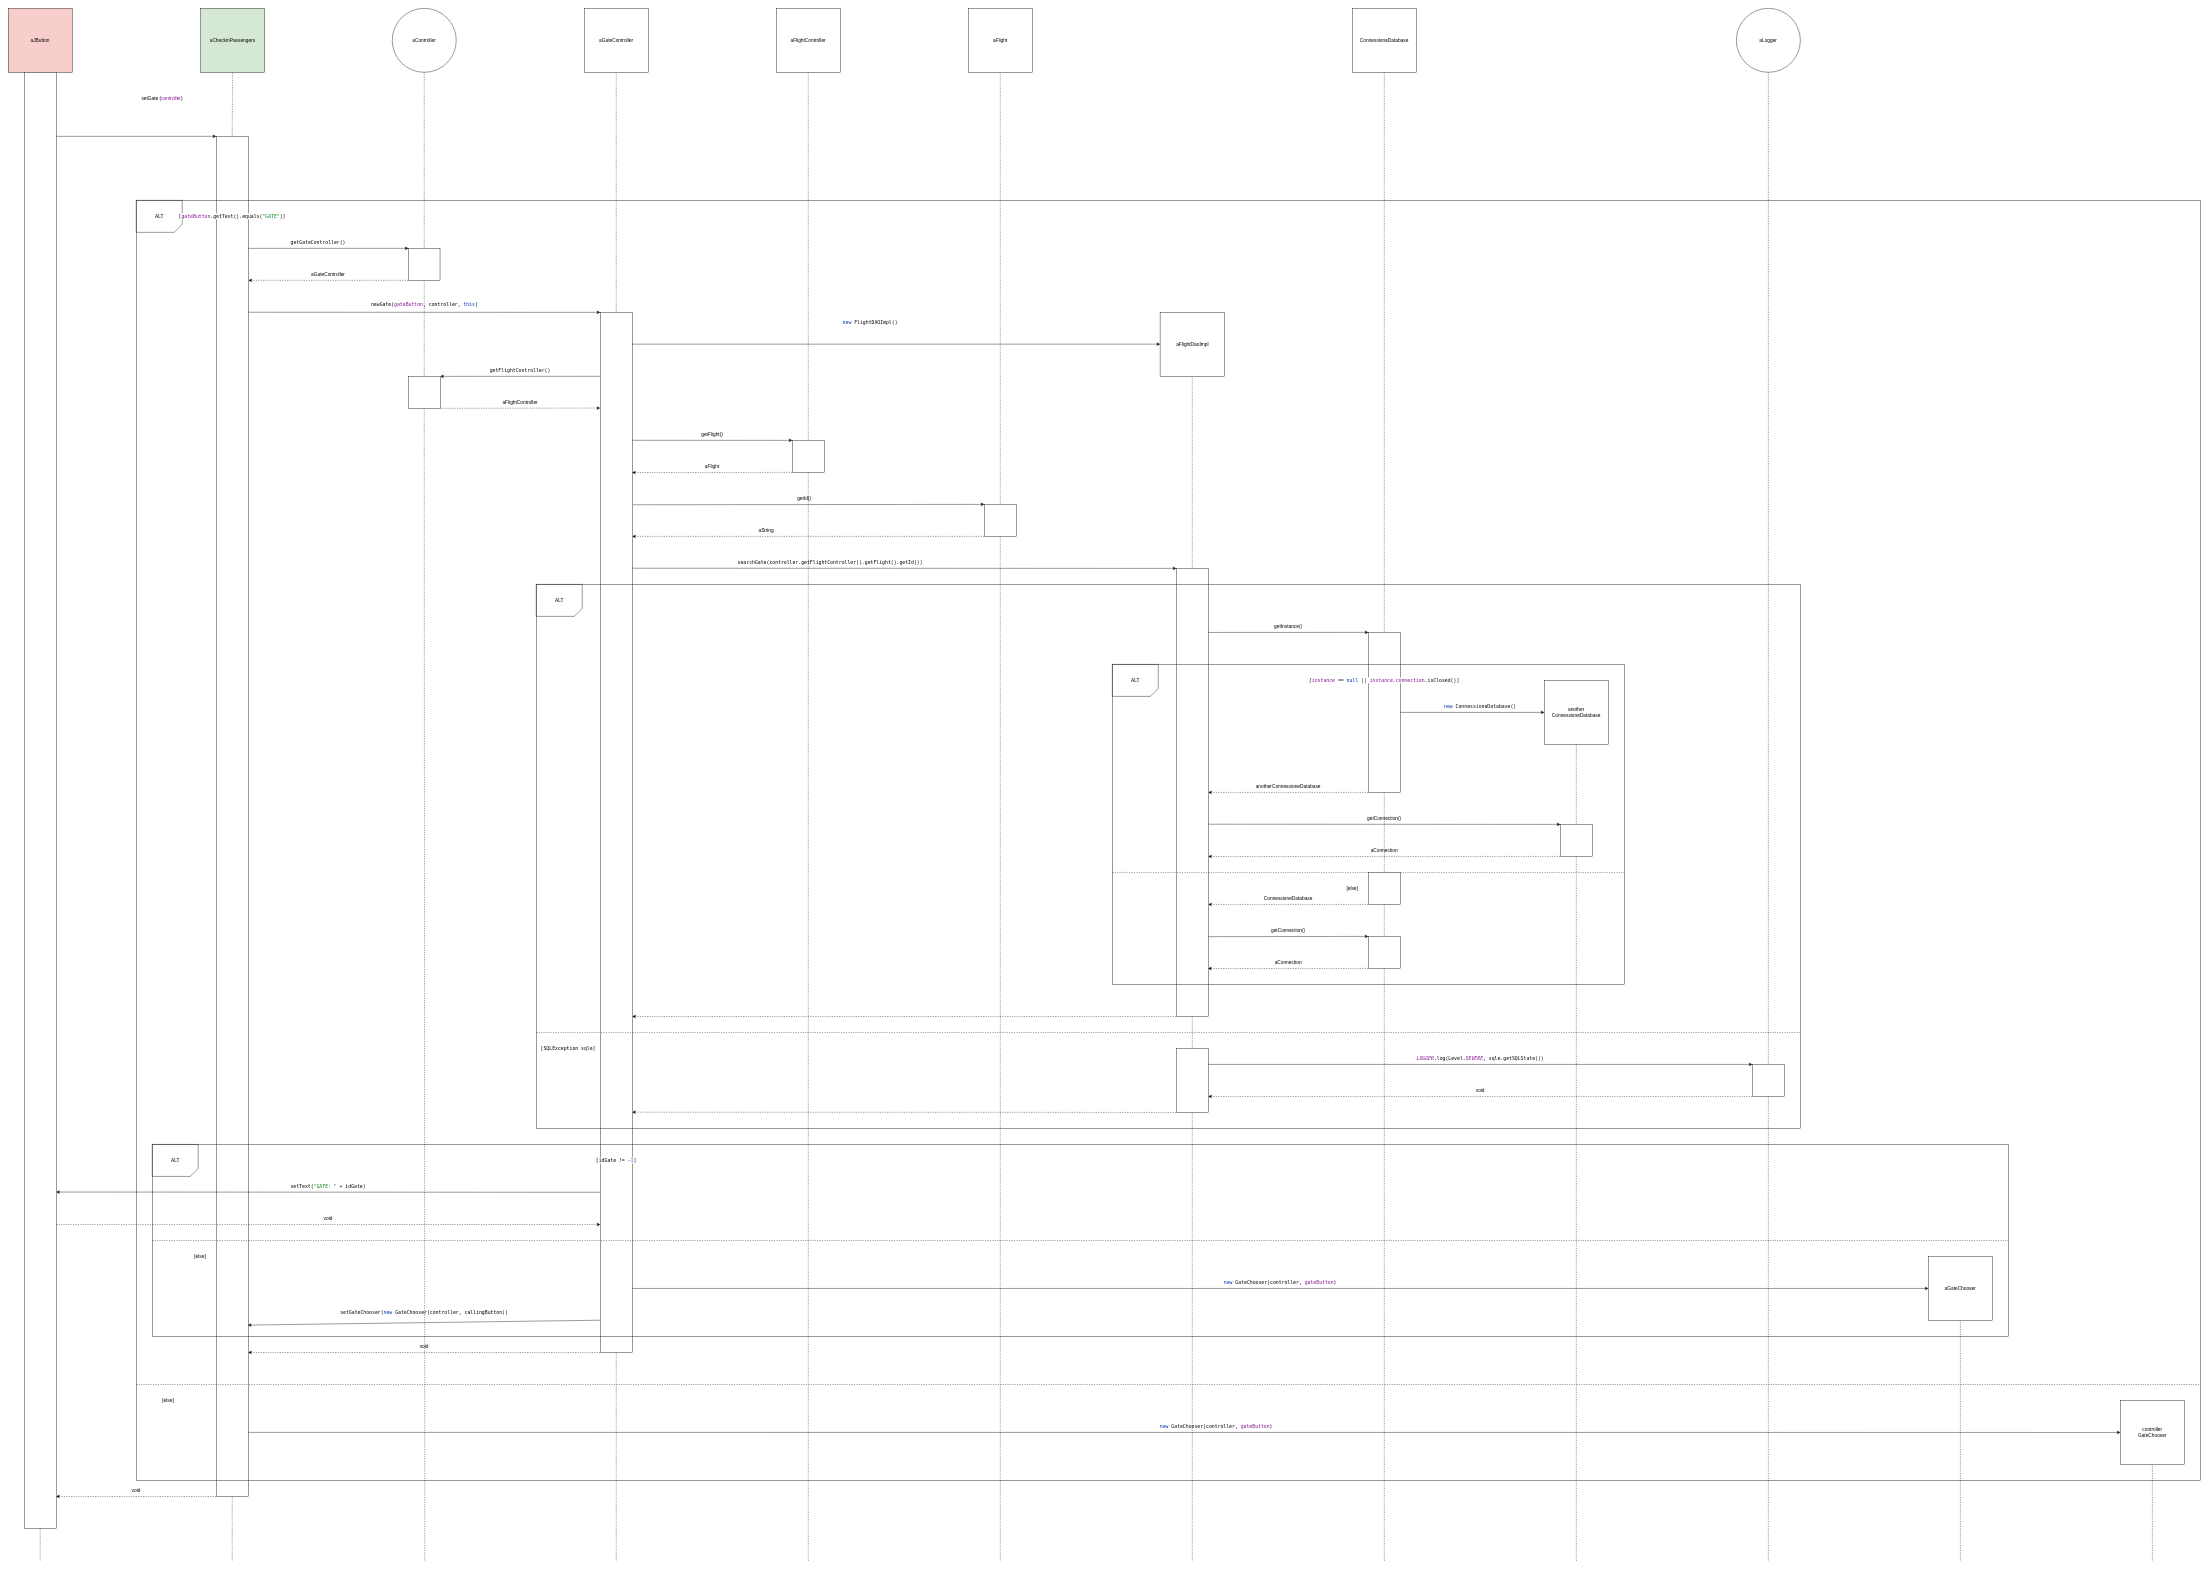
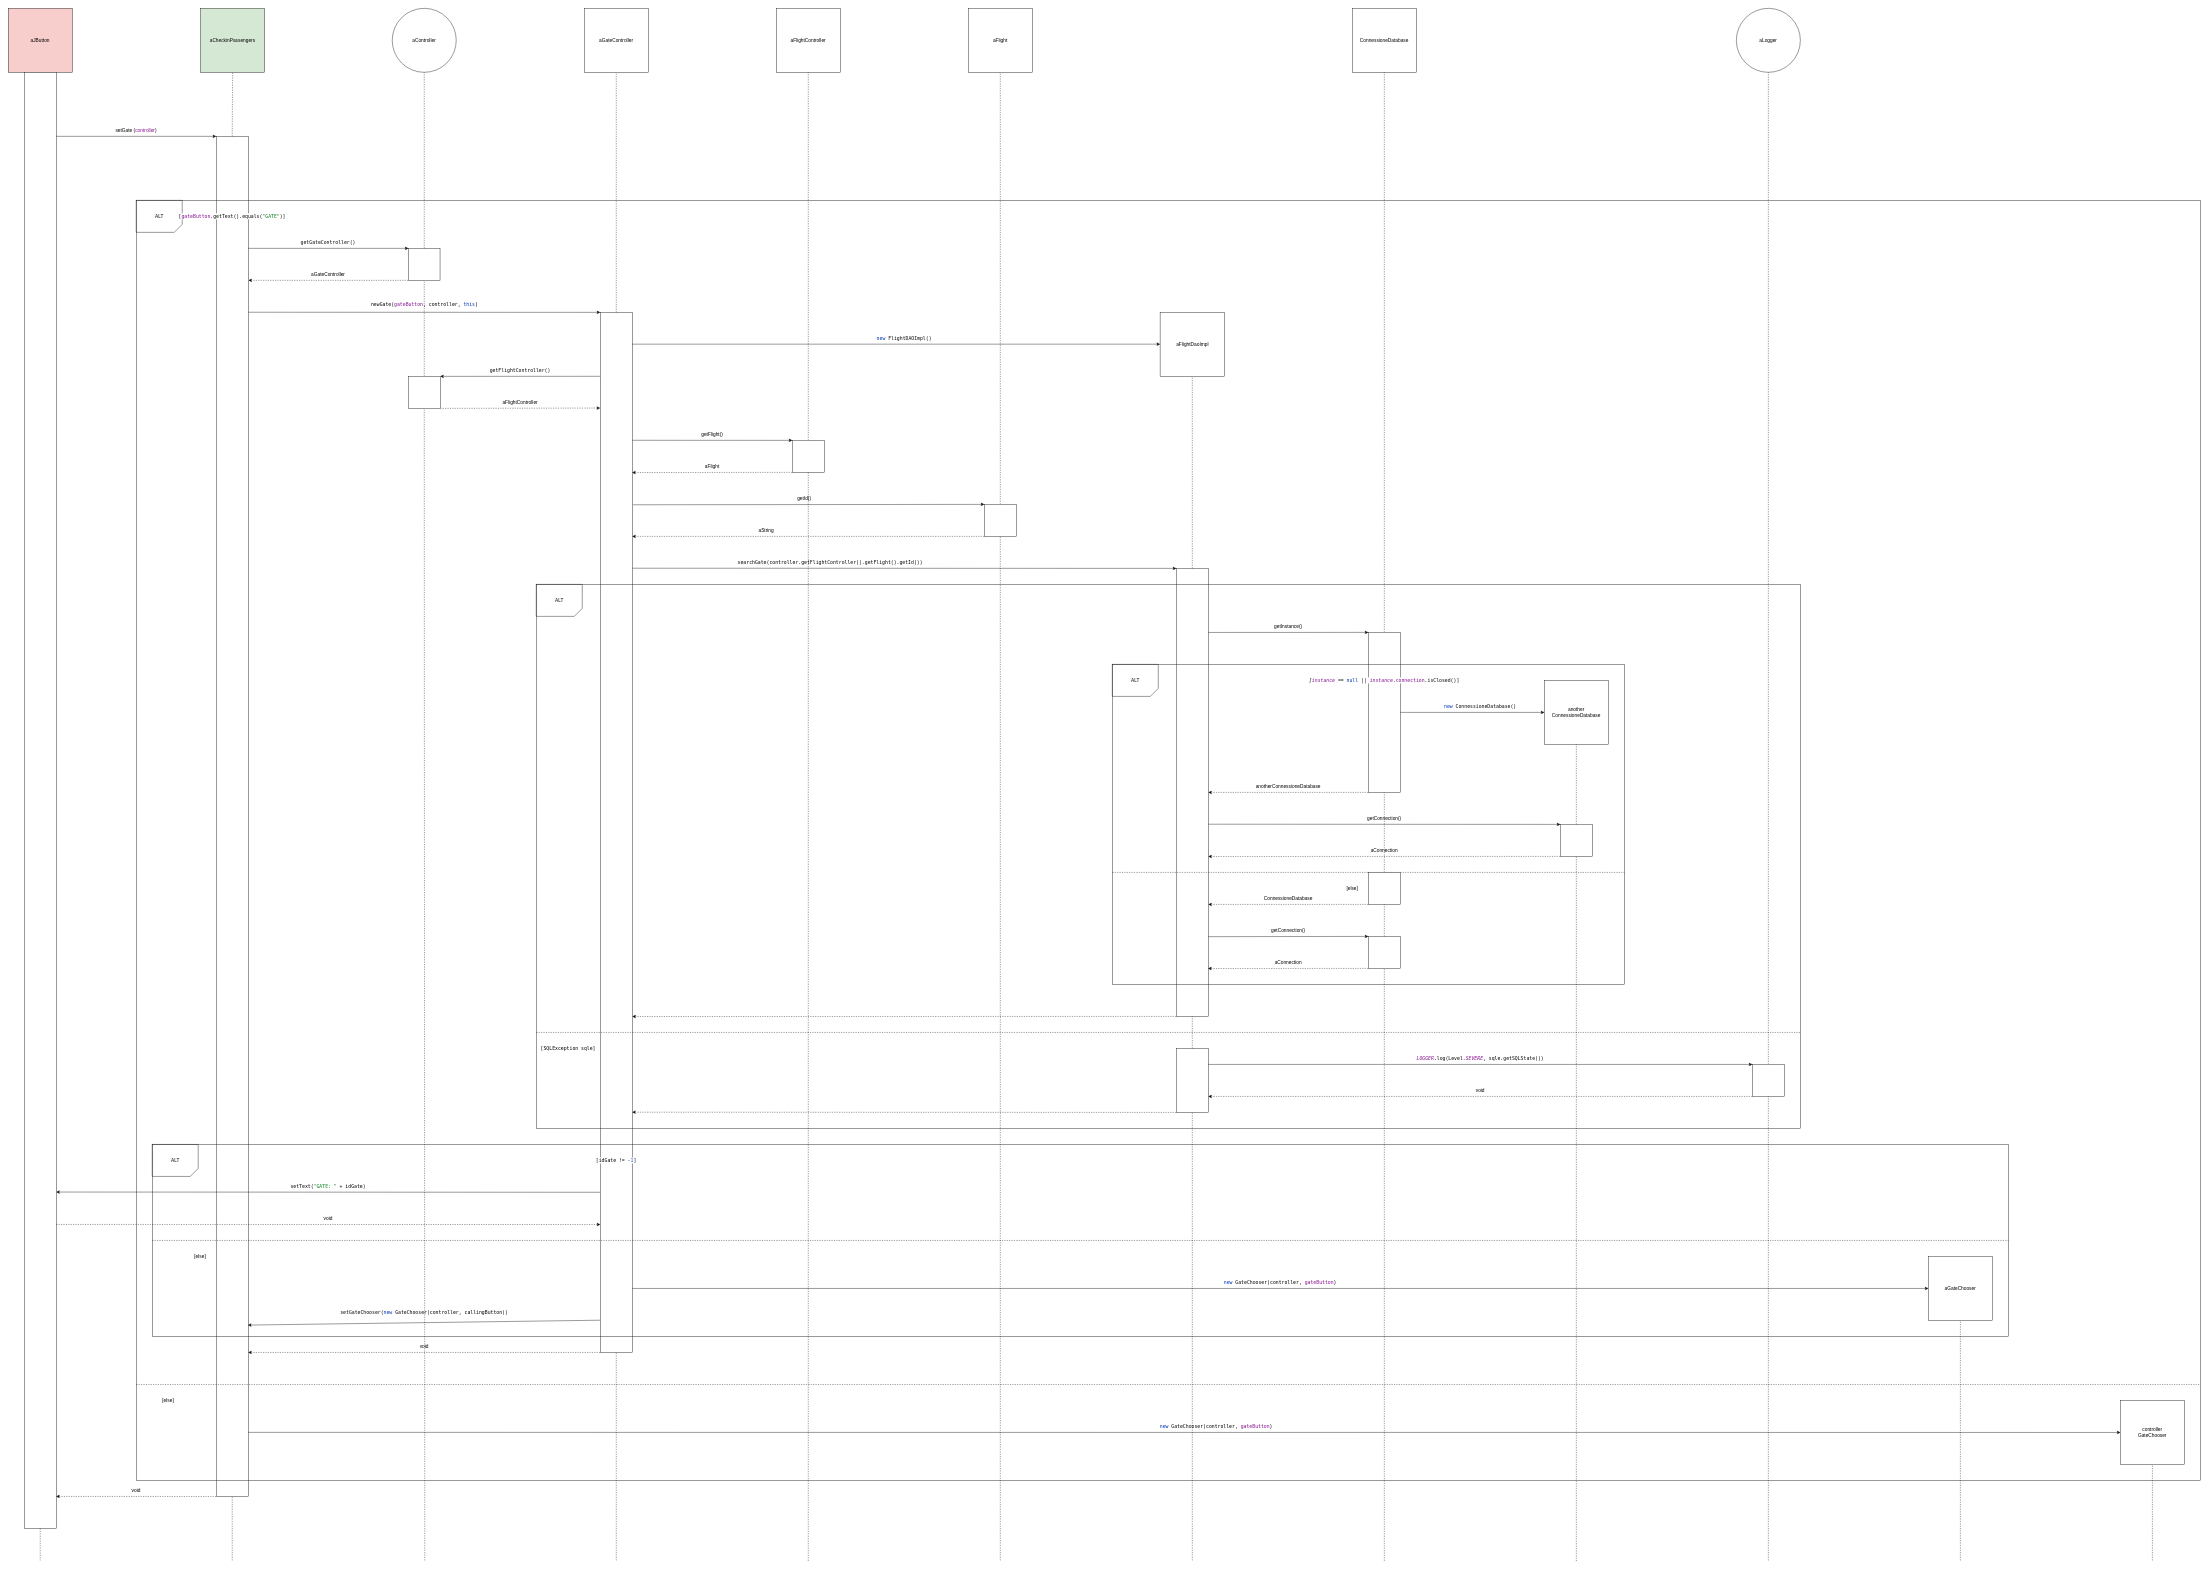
(162, 98) -> (136, 130)
(318, 242) -> (328, 242)
(870, 322) -> (904, 338)
